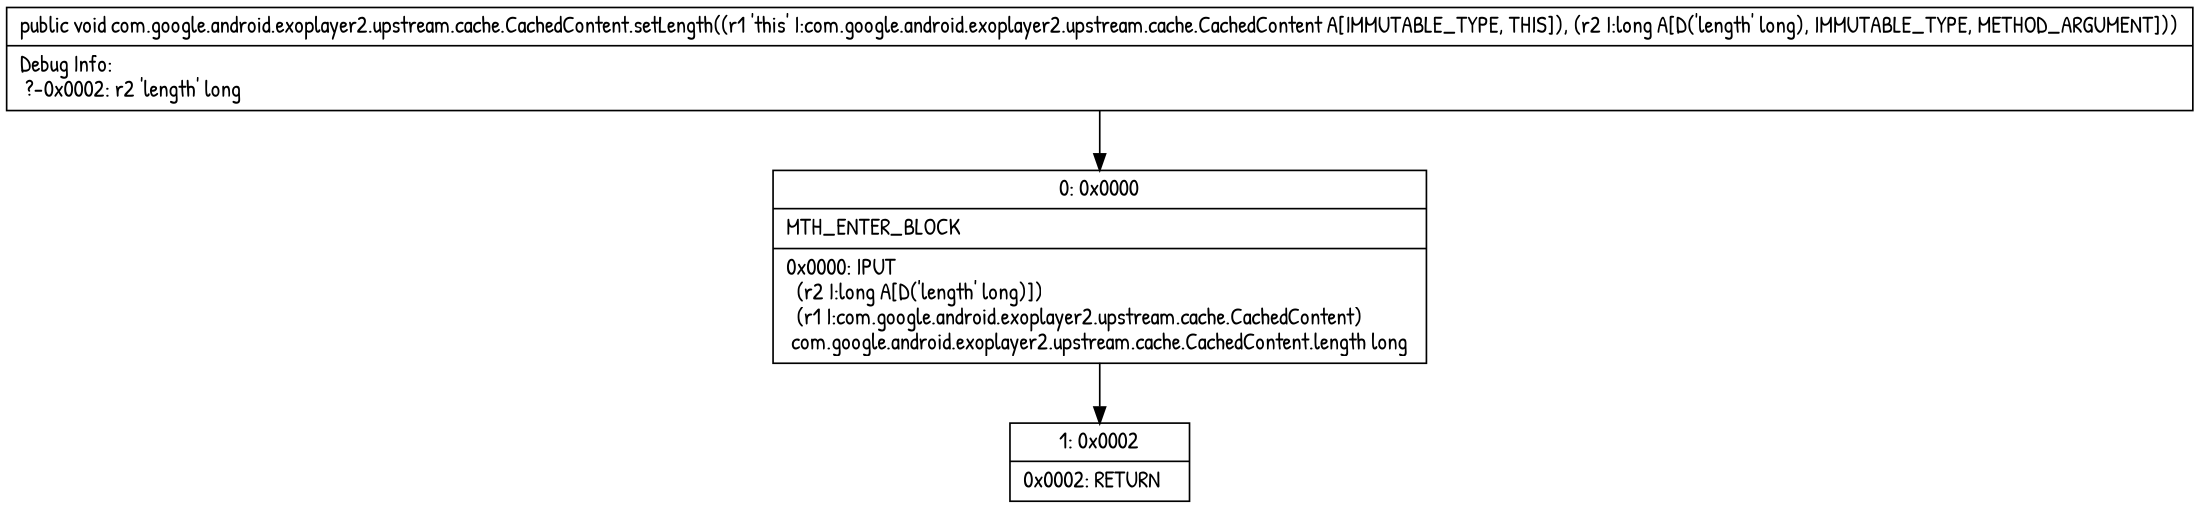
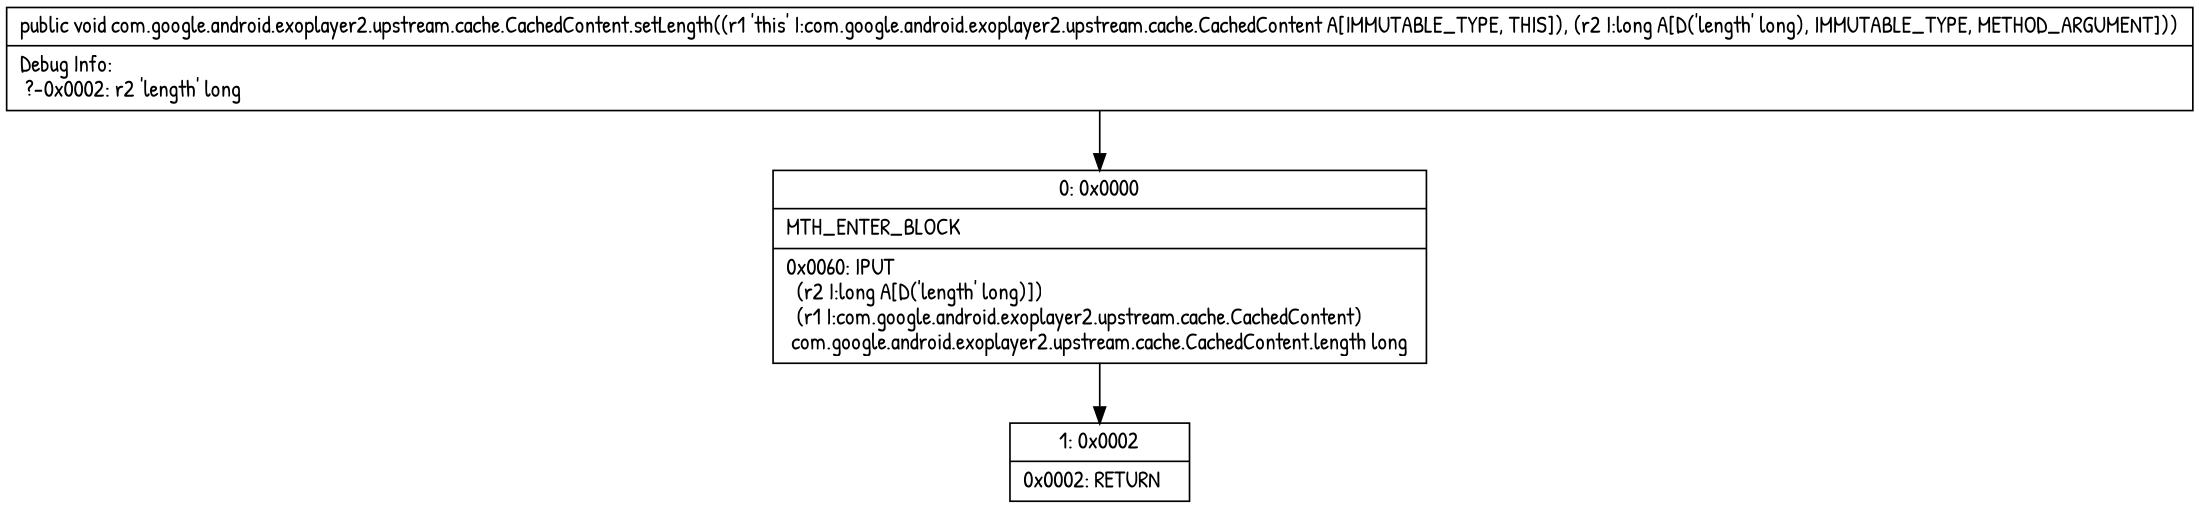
(847, 268) -> (846, 268)
